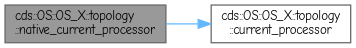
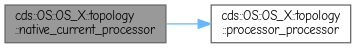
(281, 24) -> (281, 24)
